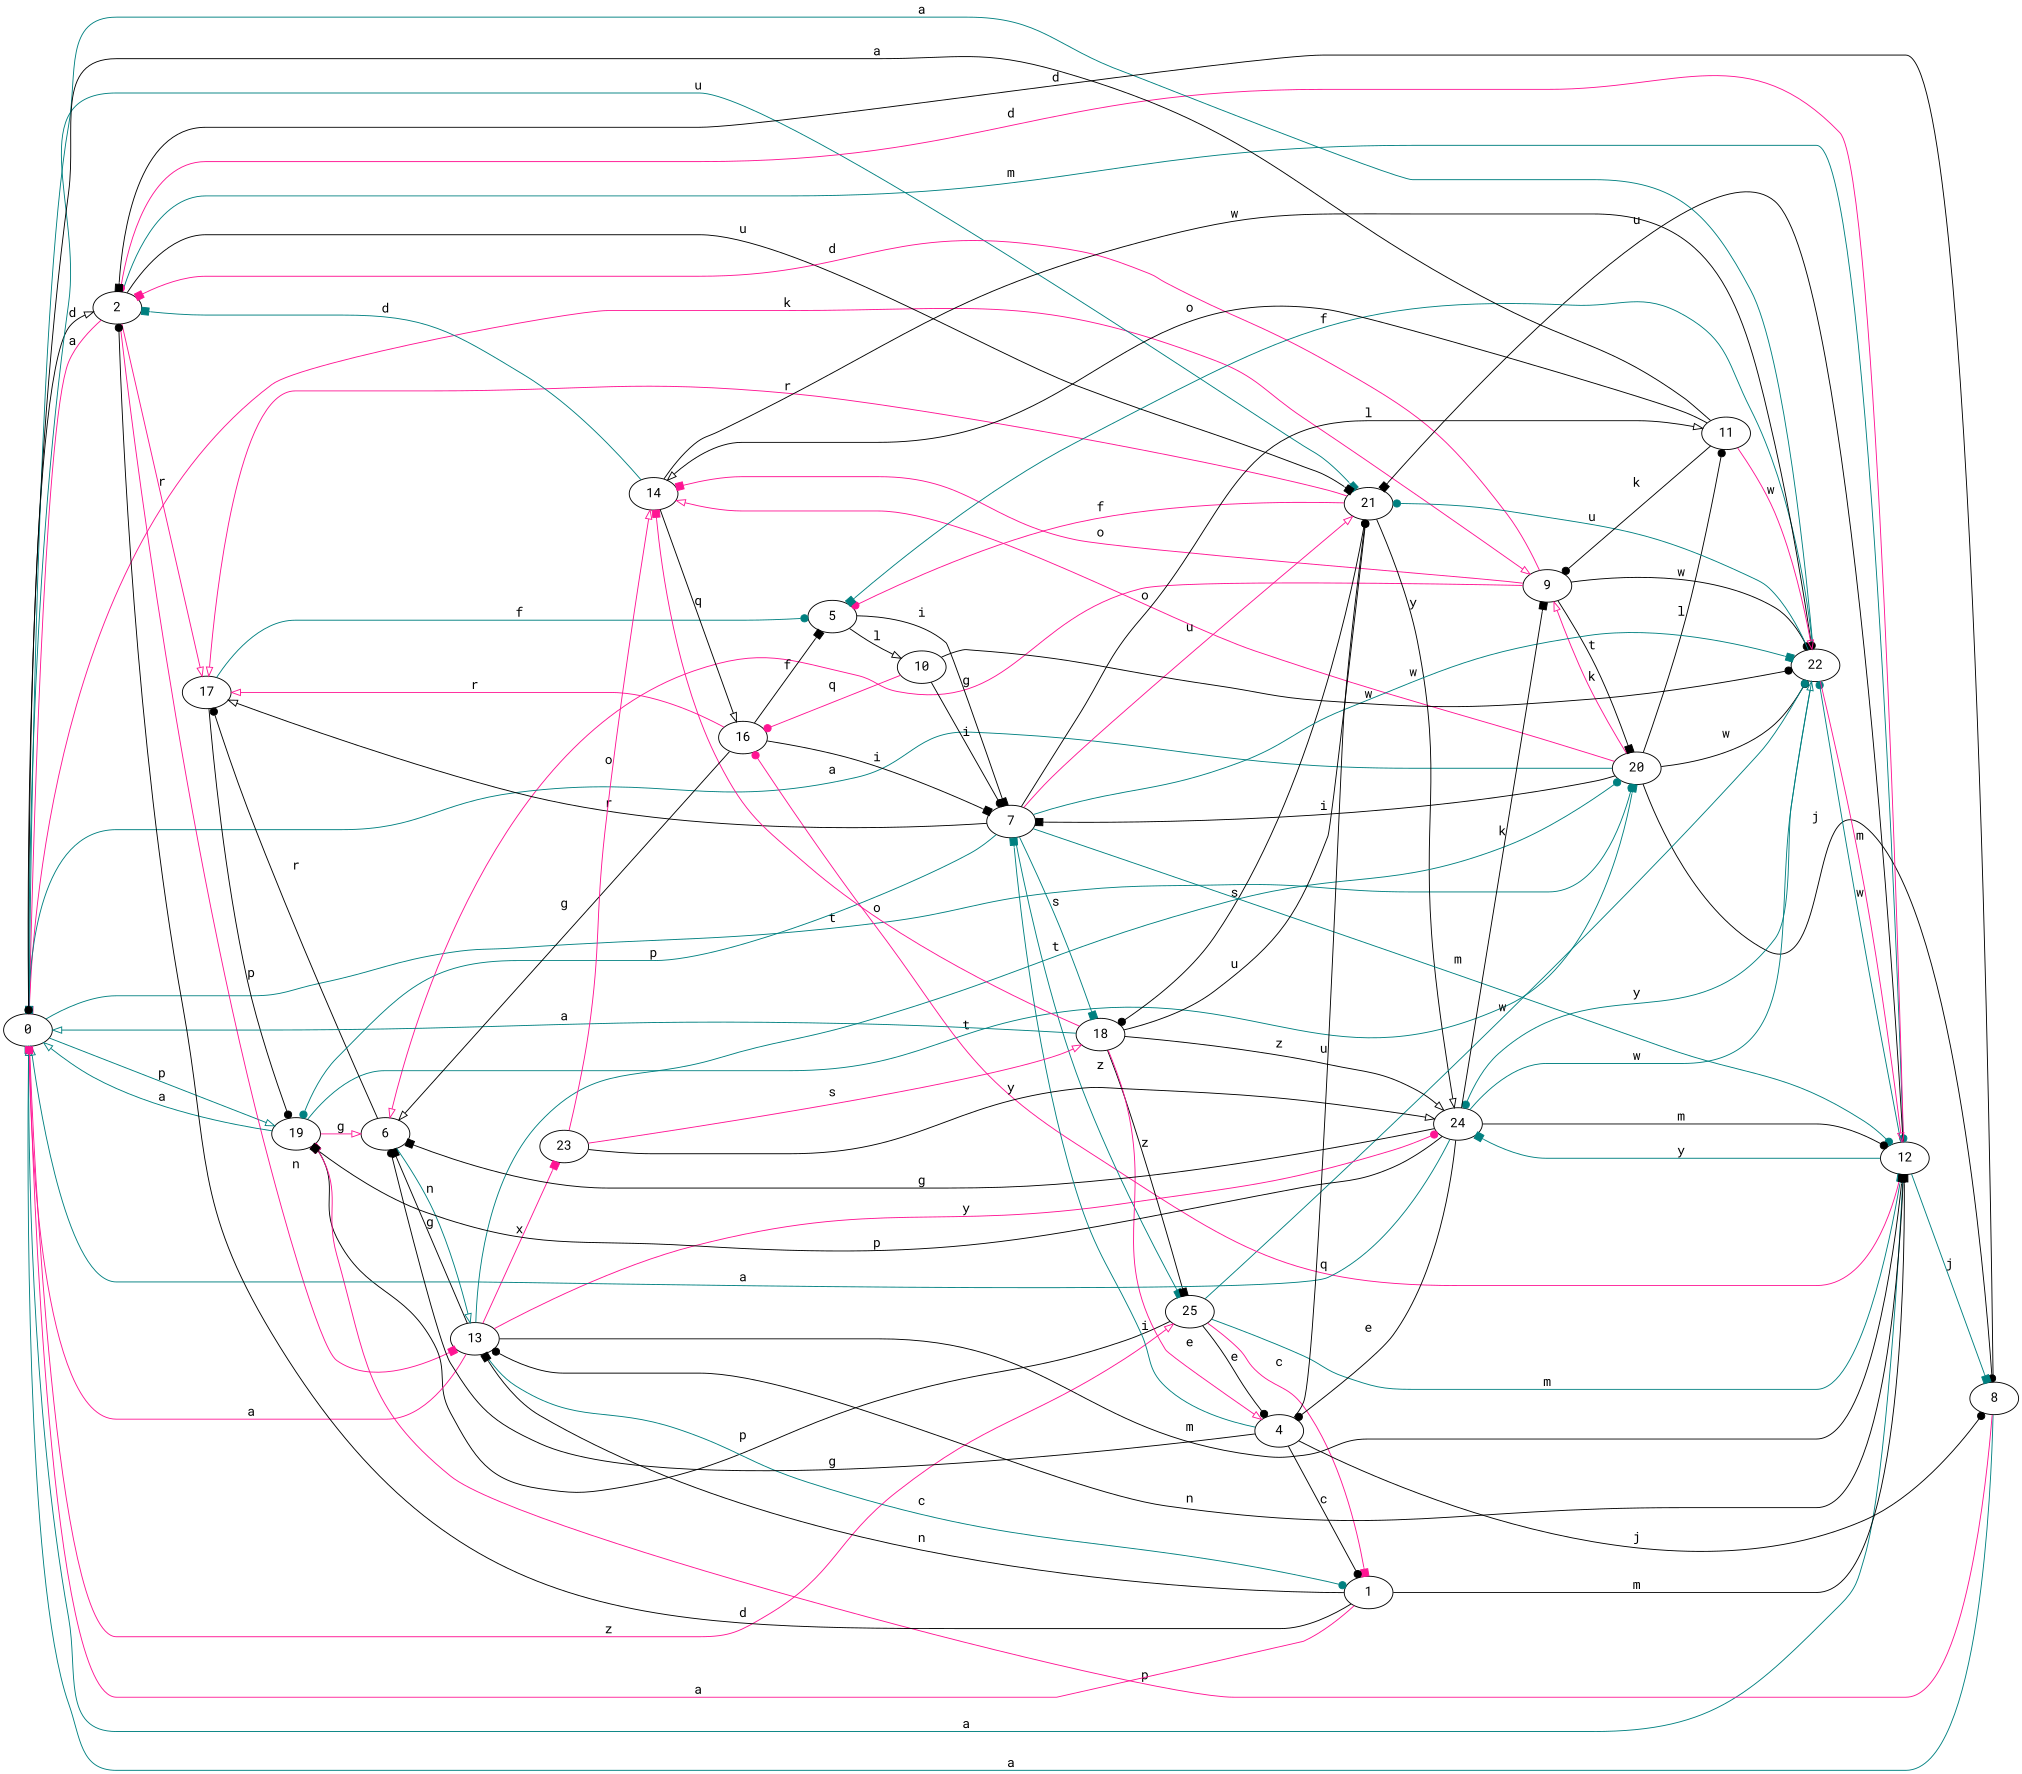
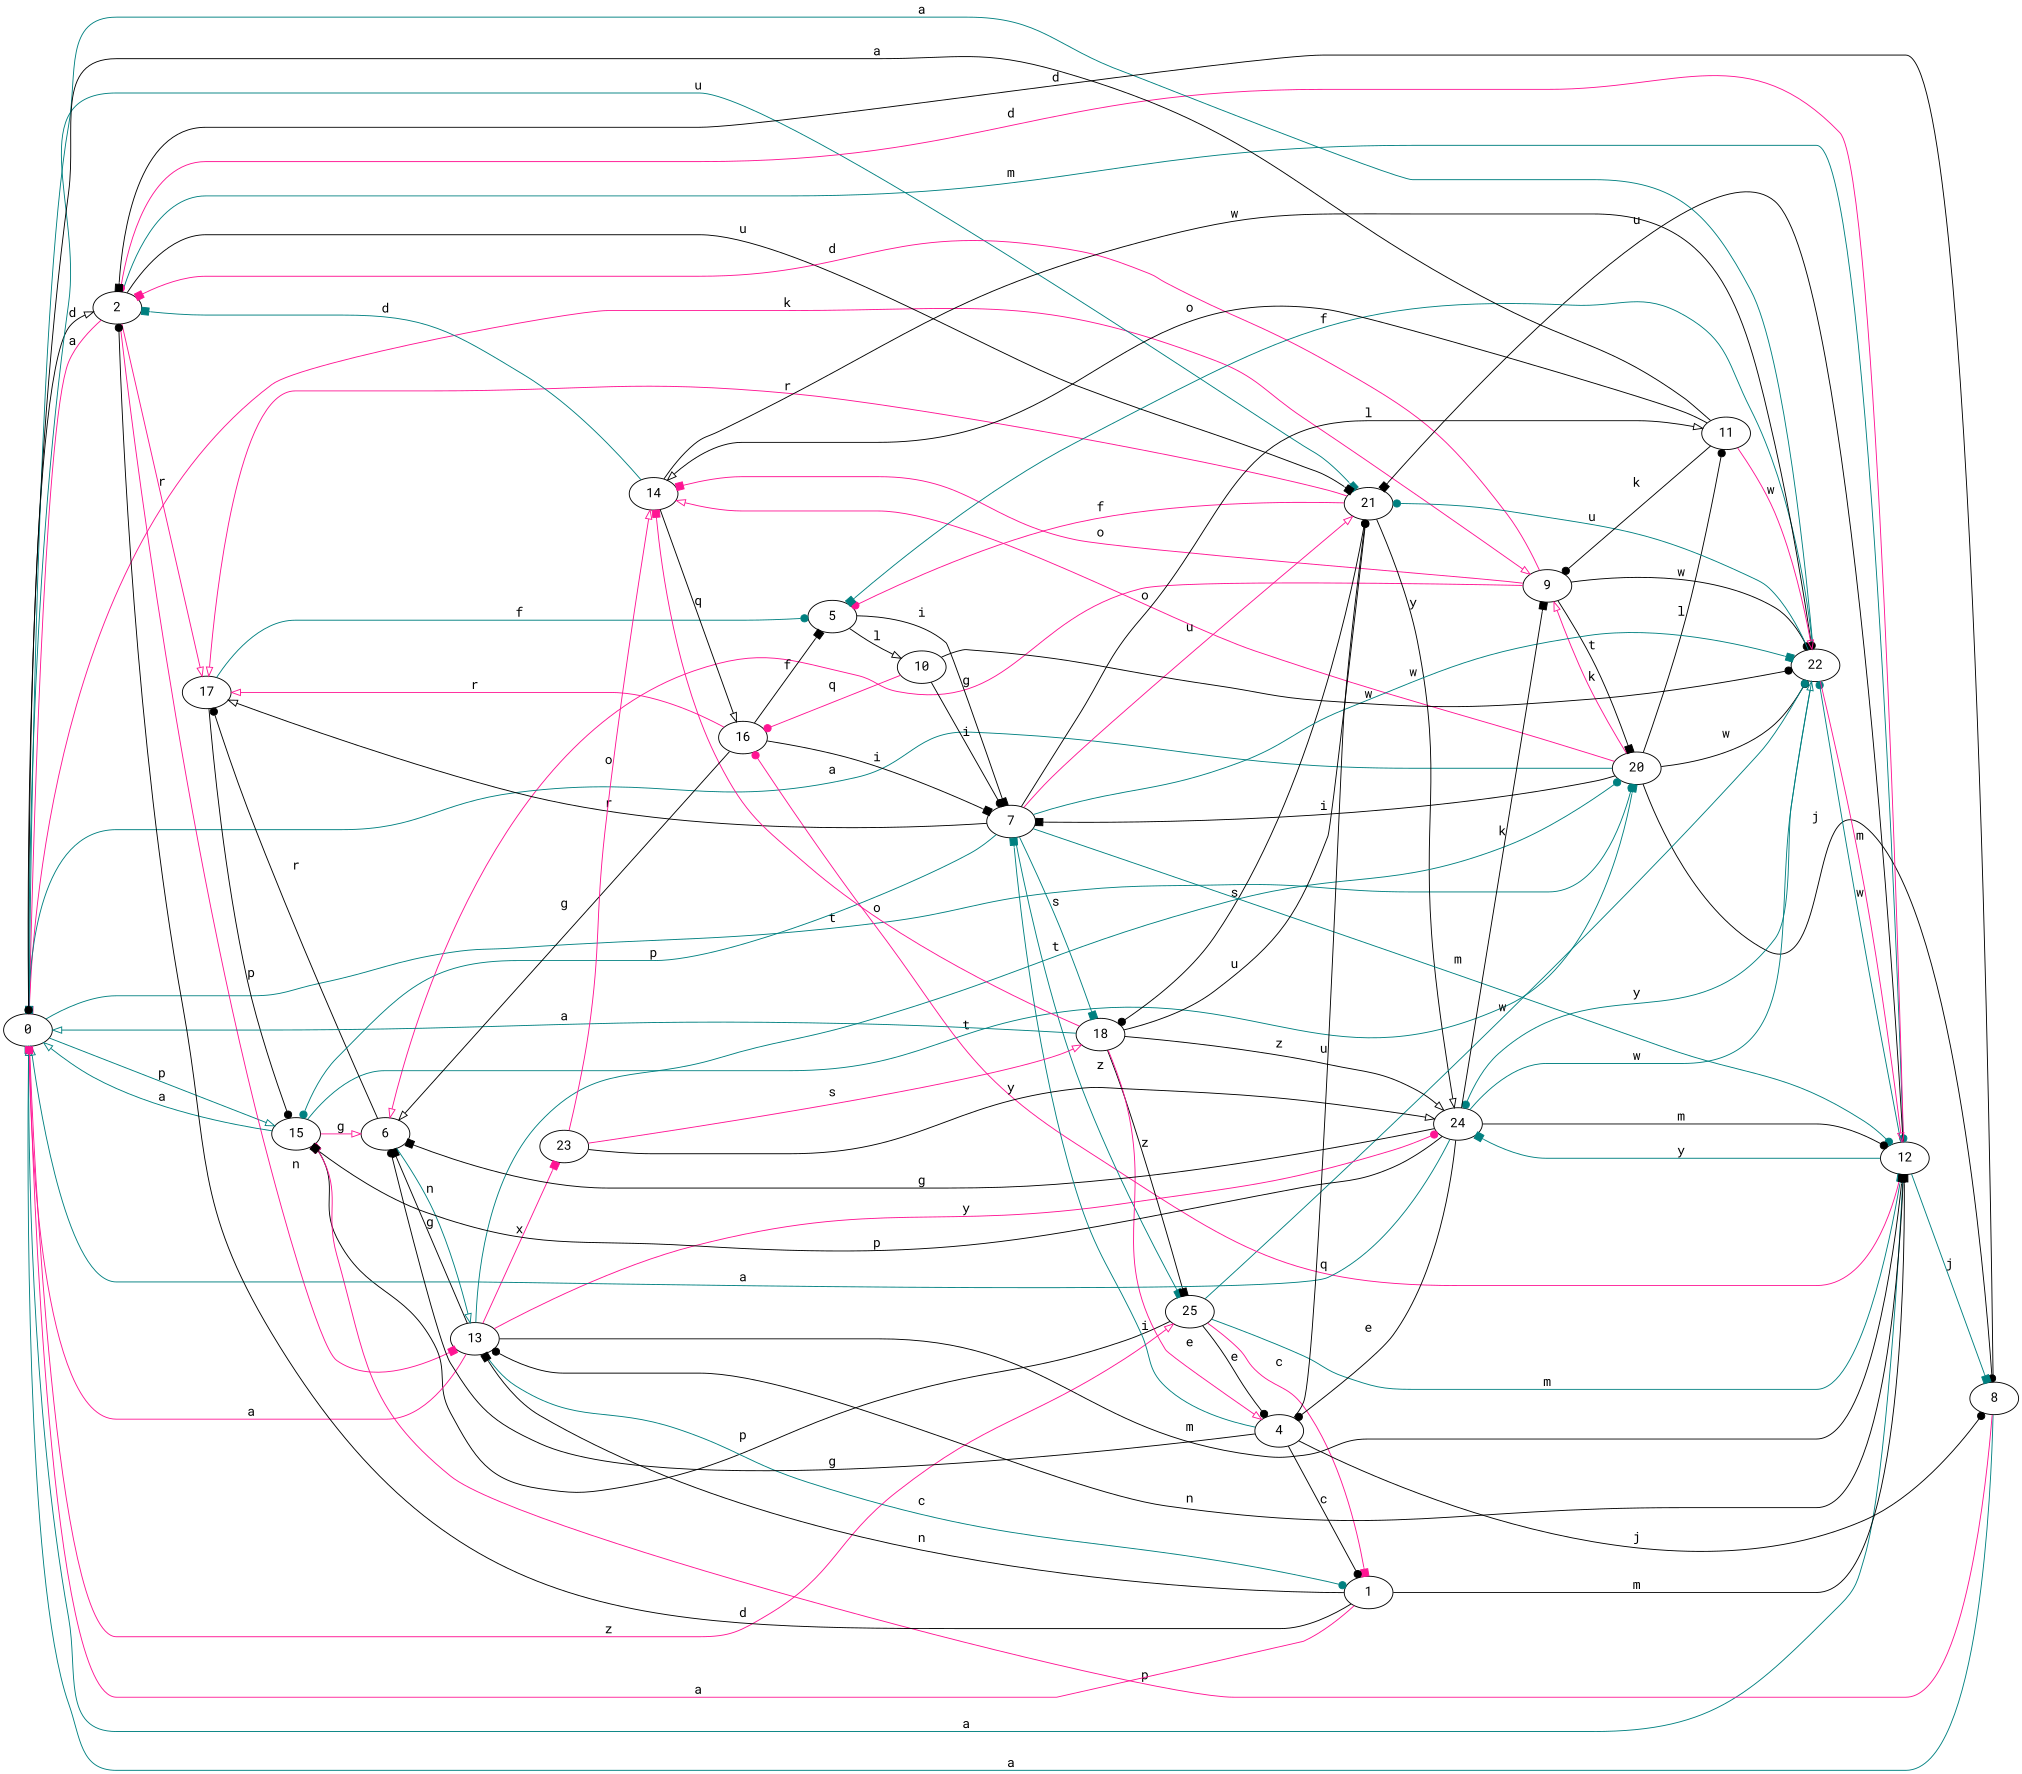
(296, 1134) -> (296, 1134)
